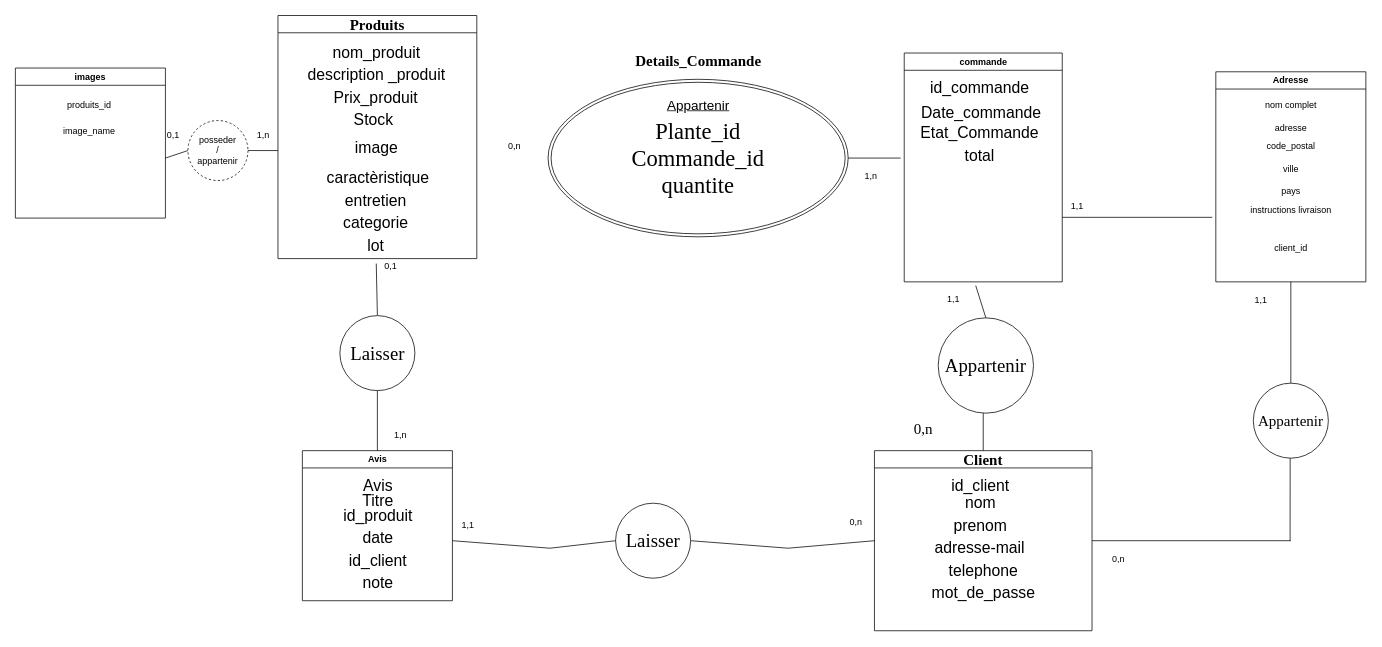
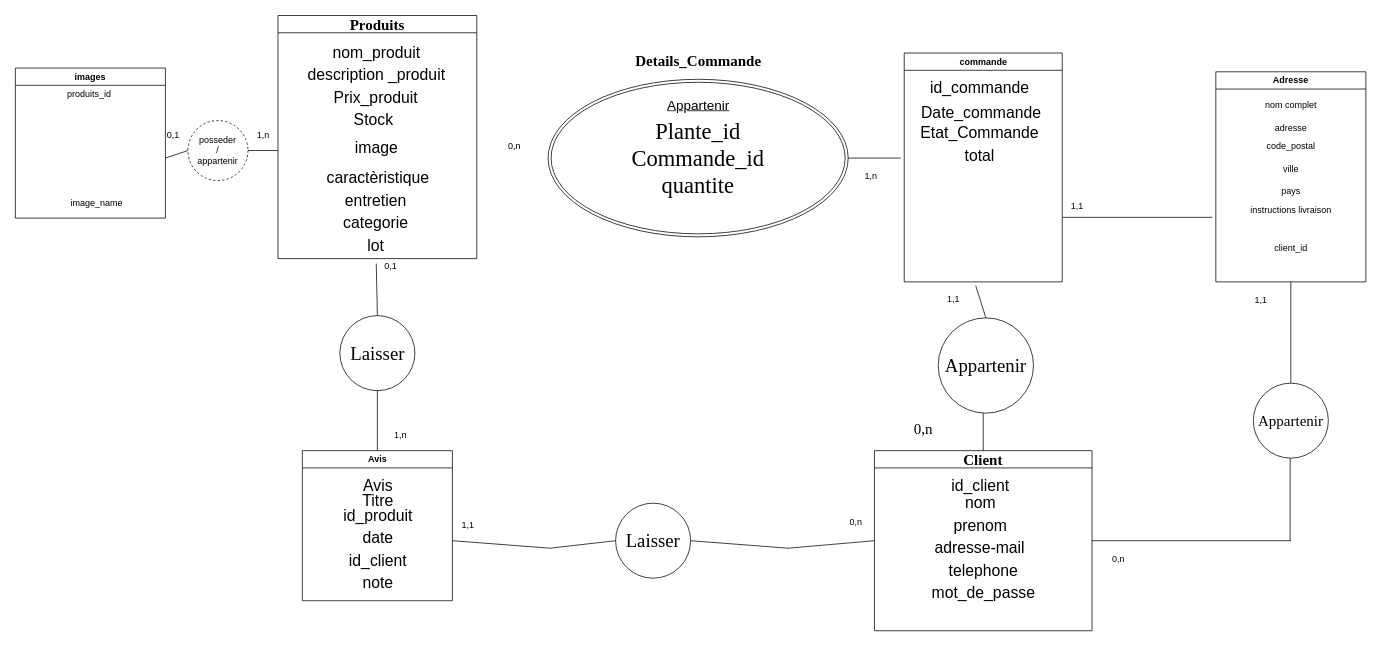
(89, 105) -> (89, 94)
(89, 132) -> (96, 203)
